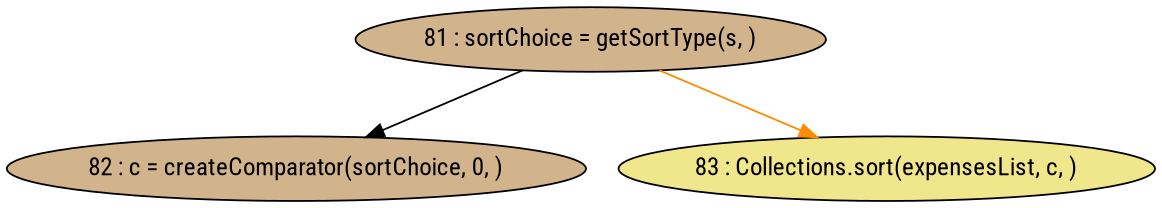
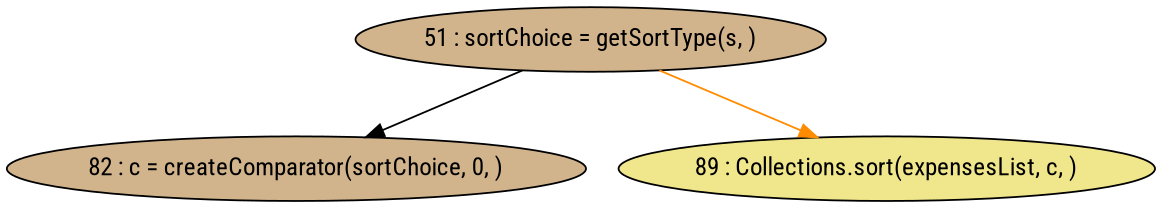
(591, 39) -> (591, 39)
(887, 169) -> (887, 169)
